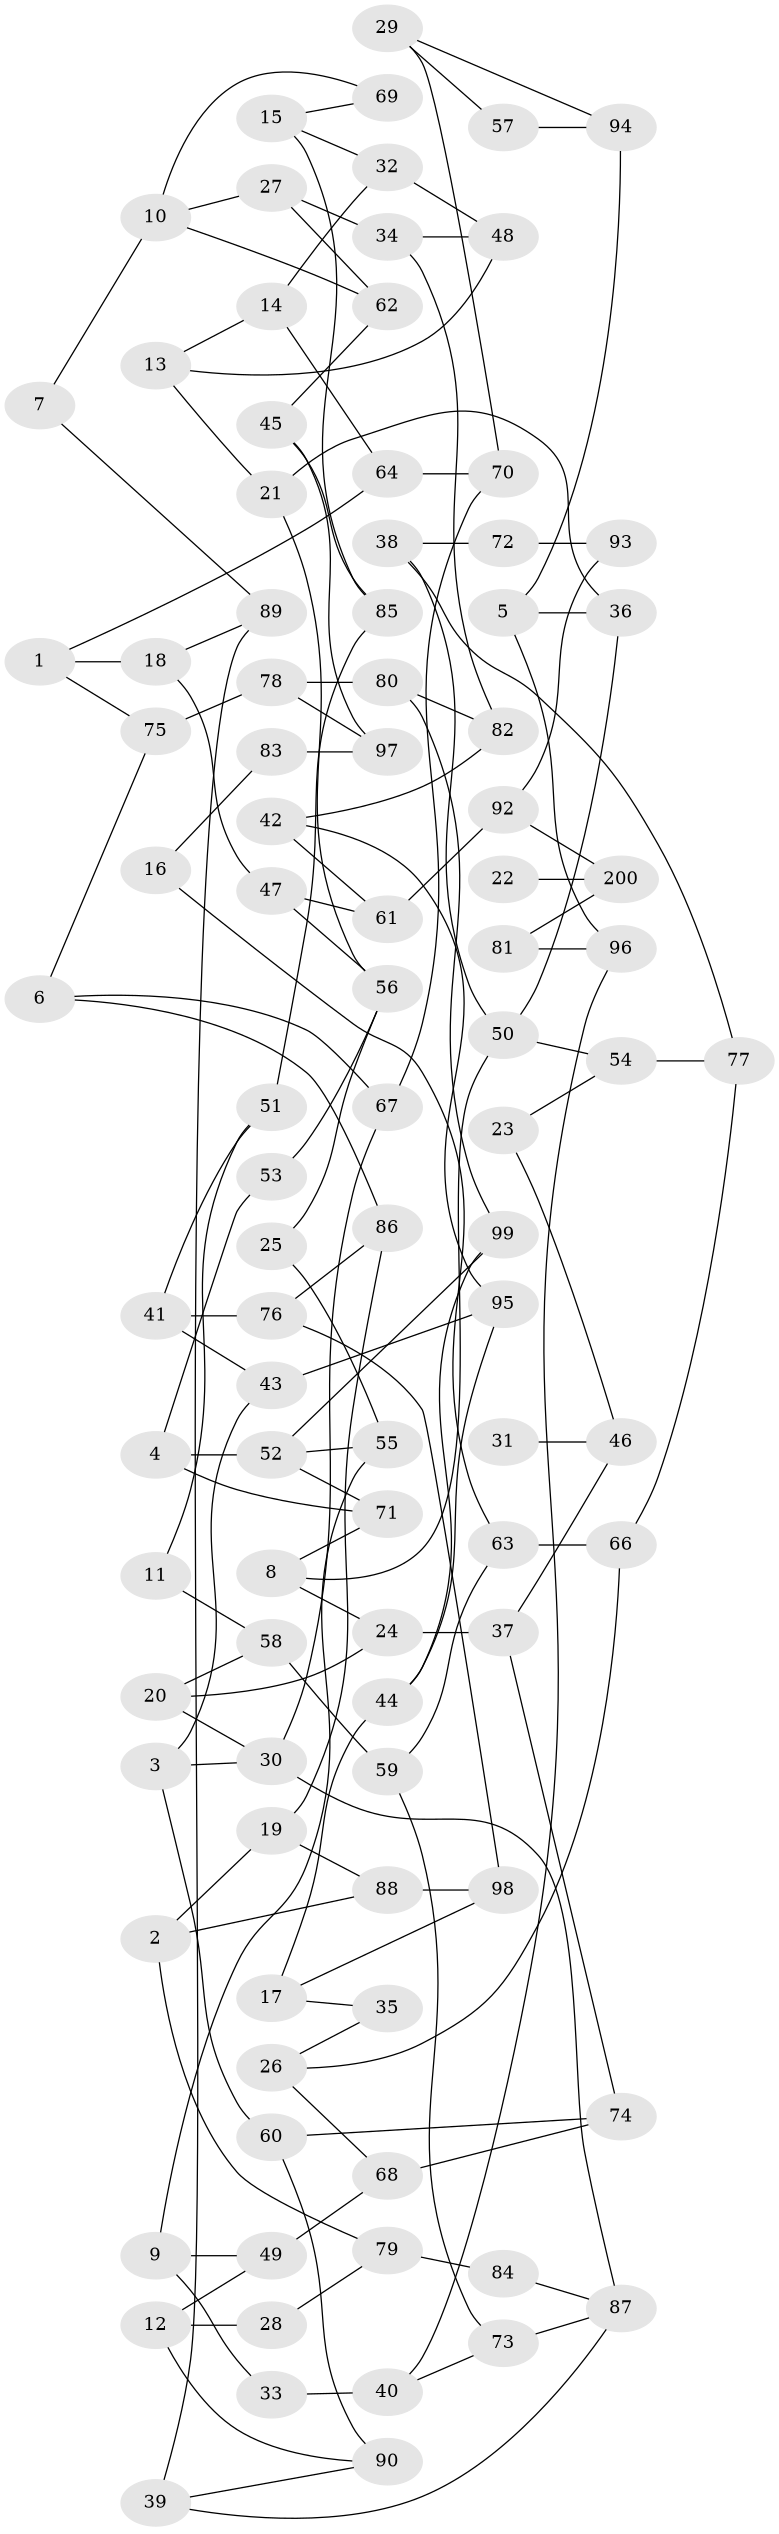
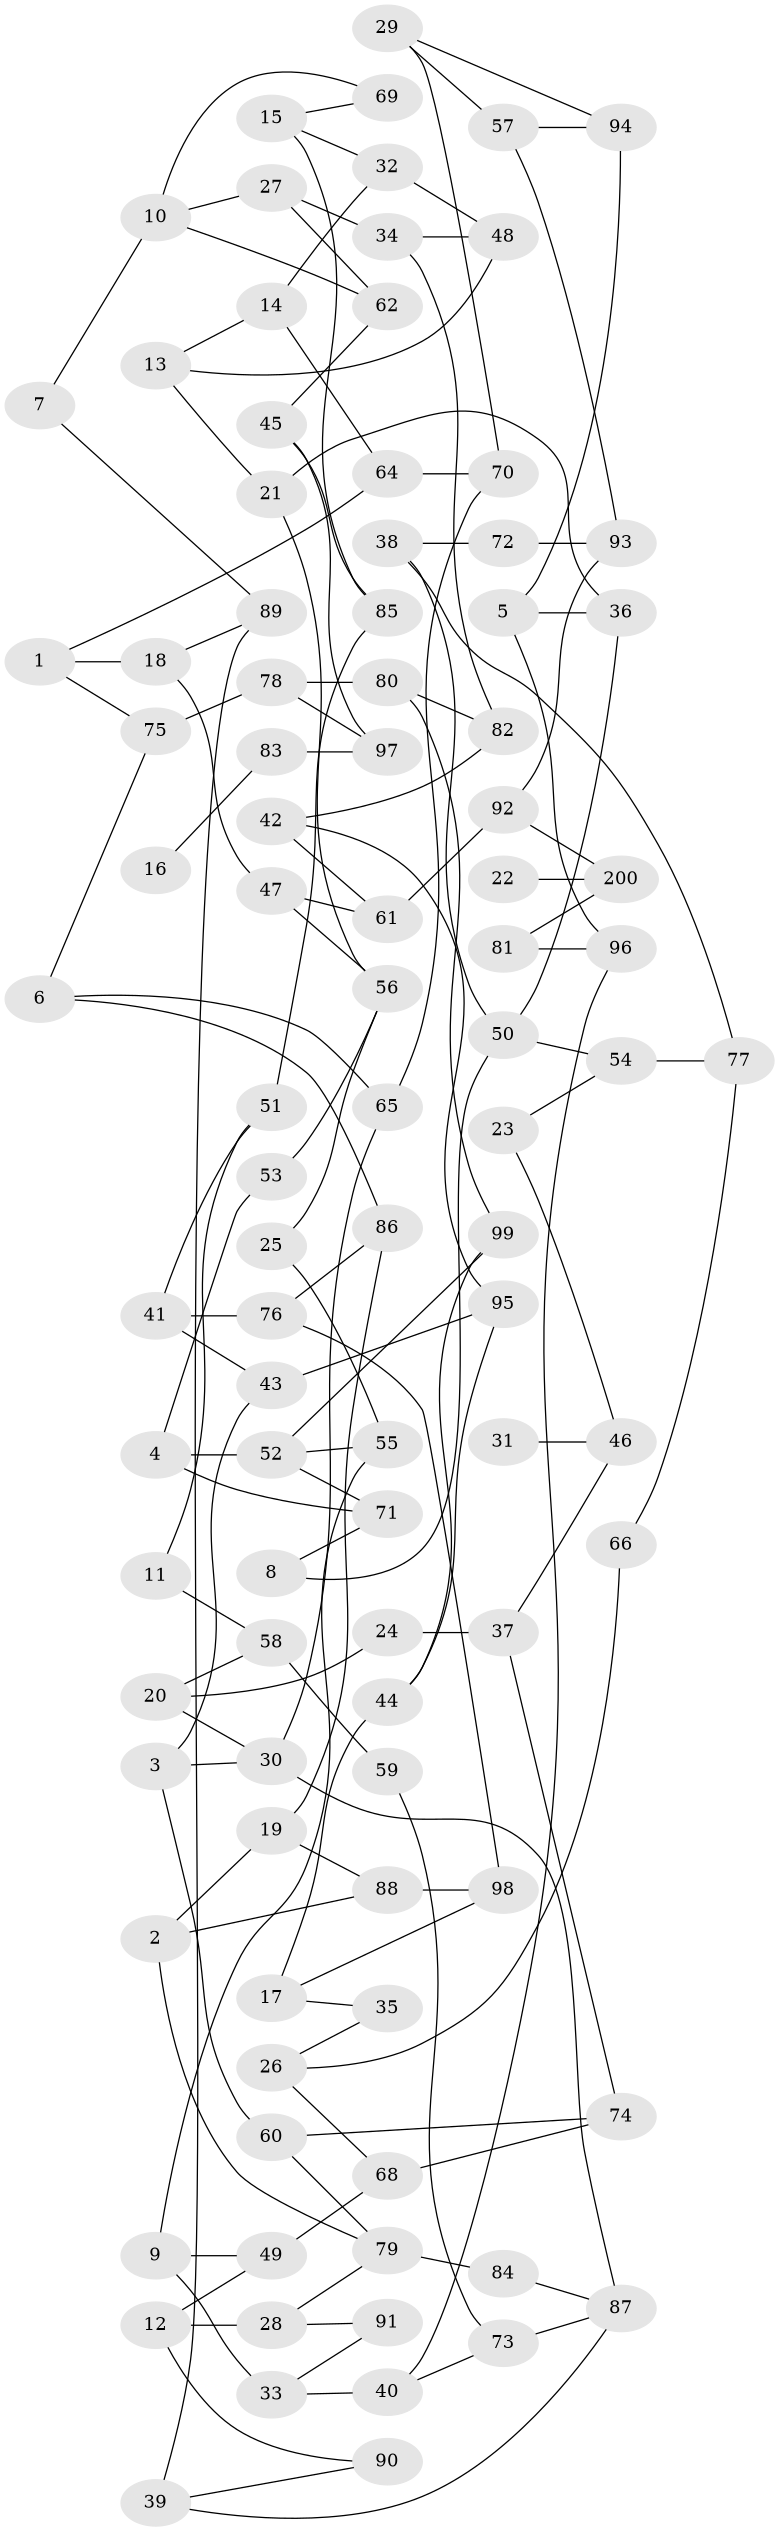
none -> (576, 332)
(388, 1107) -> (388, 1107)
(503, 1545) -> none
(331, 1604) -> none
(322, 2303) -> (330, 2194)
none -> (388, 2323)
